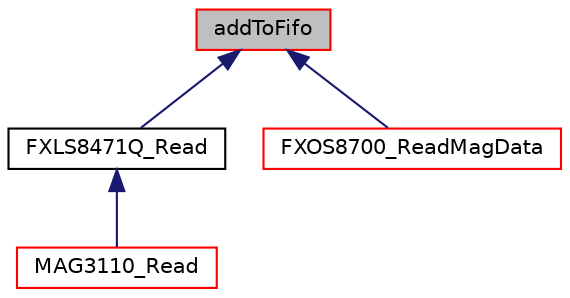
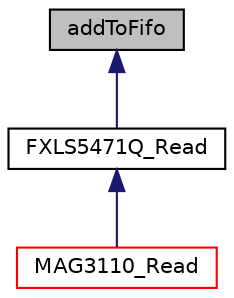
(264, 30) -> (117, 30)
(117, 149) -> (117, 149)
(412, 149) -> none
